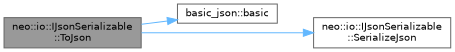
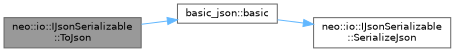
(222, 33) -> (290, 21)
